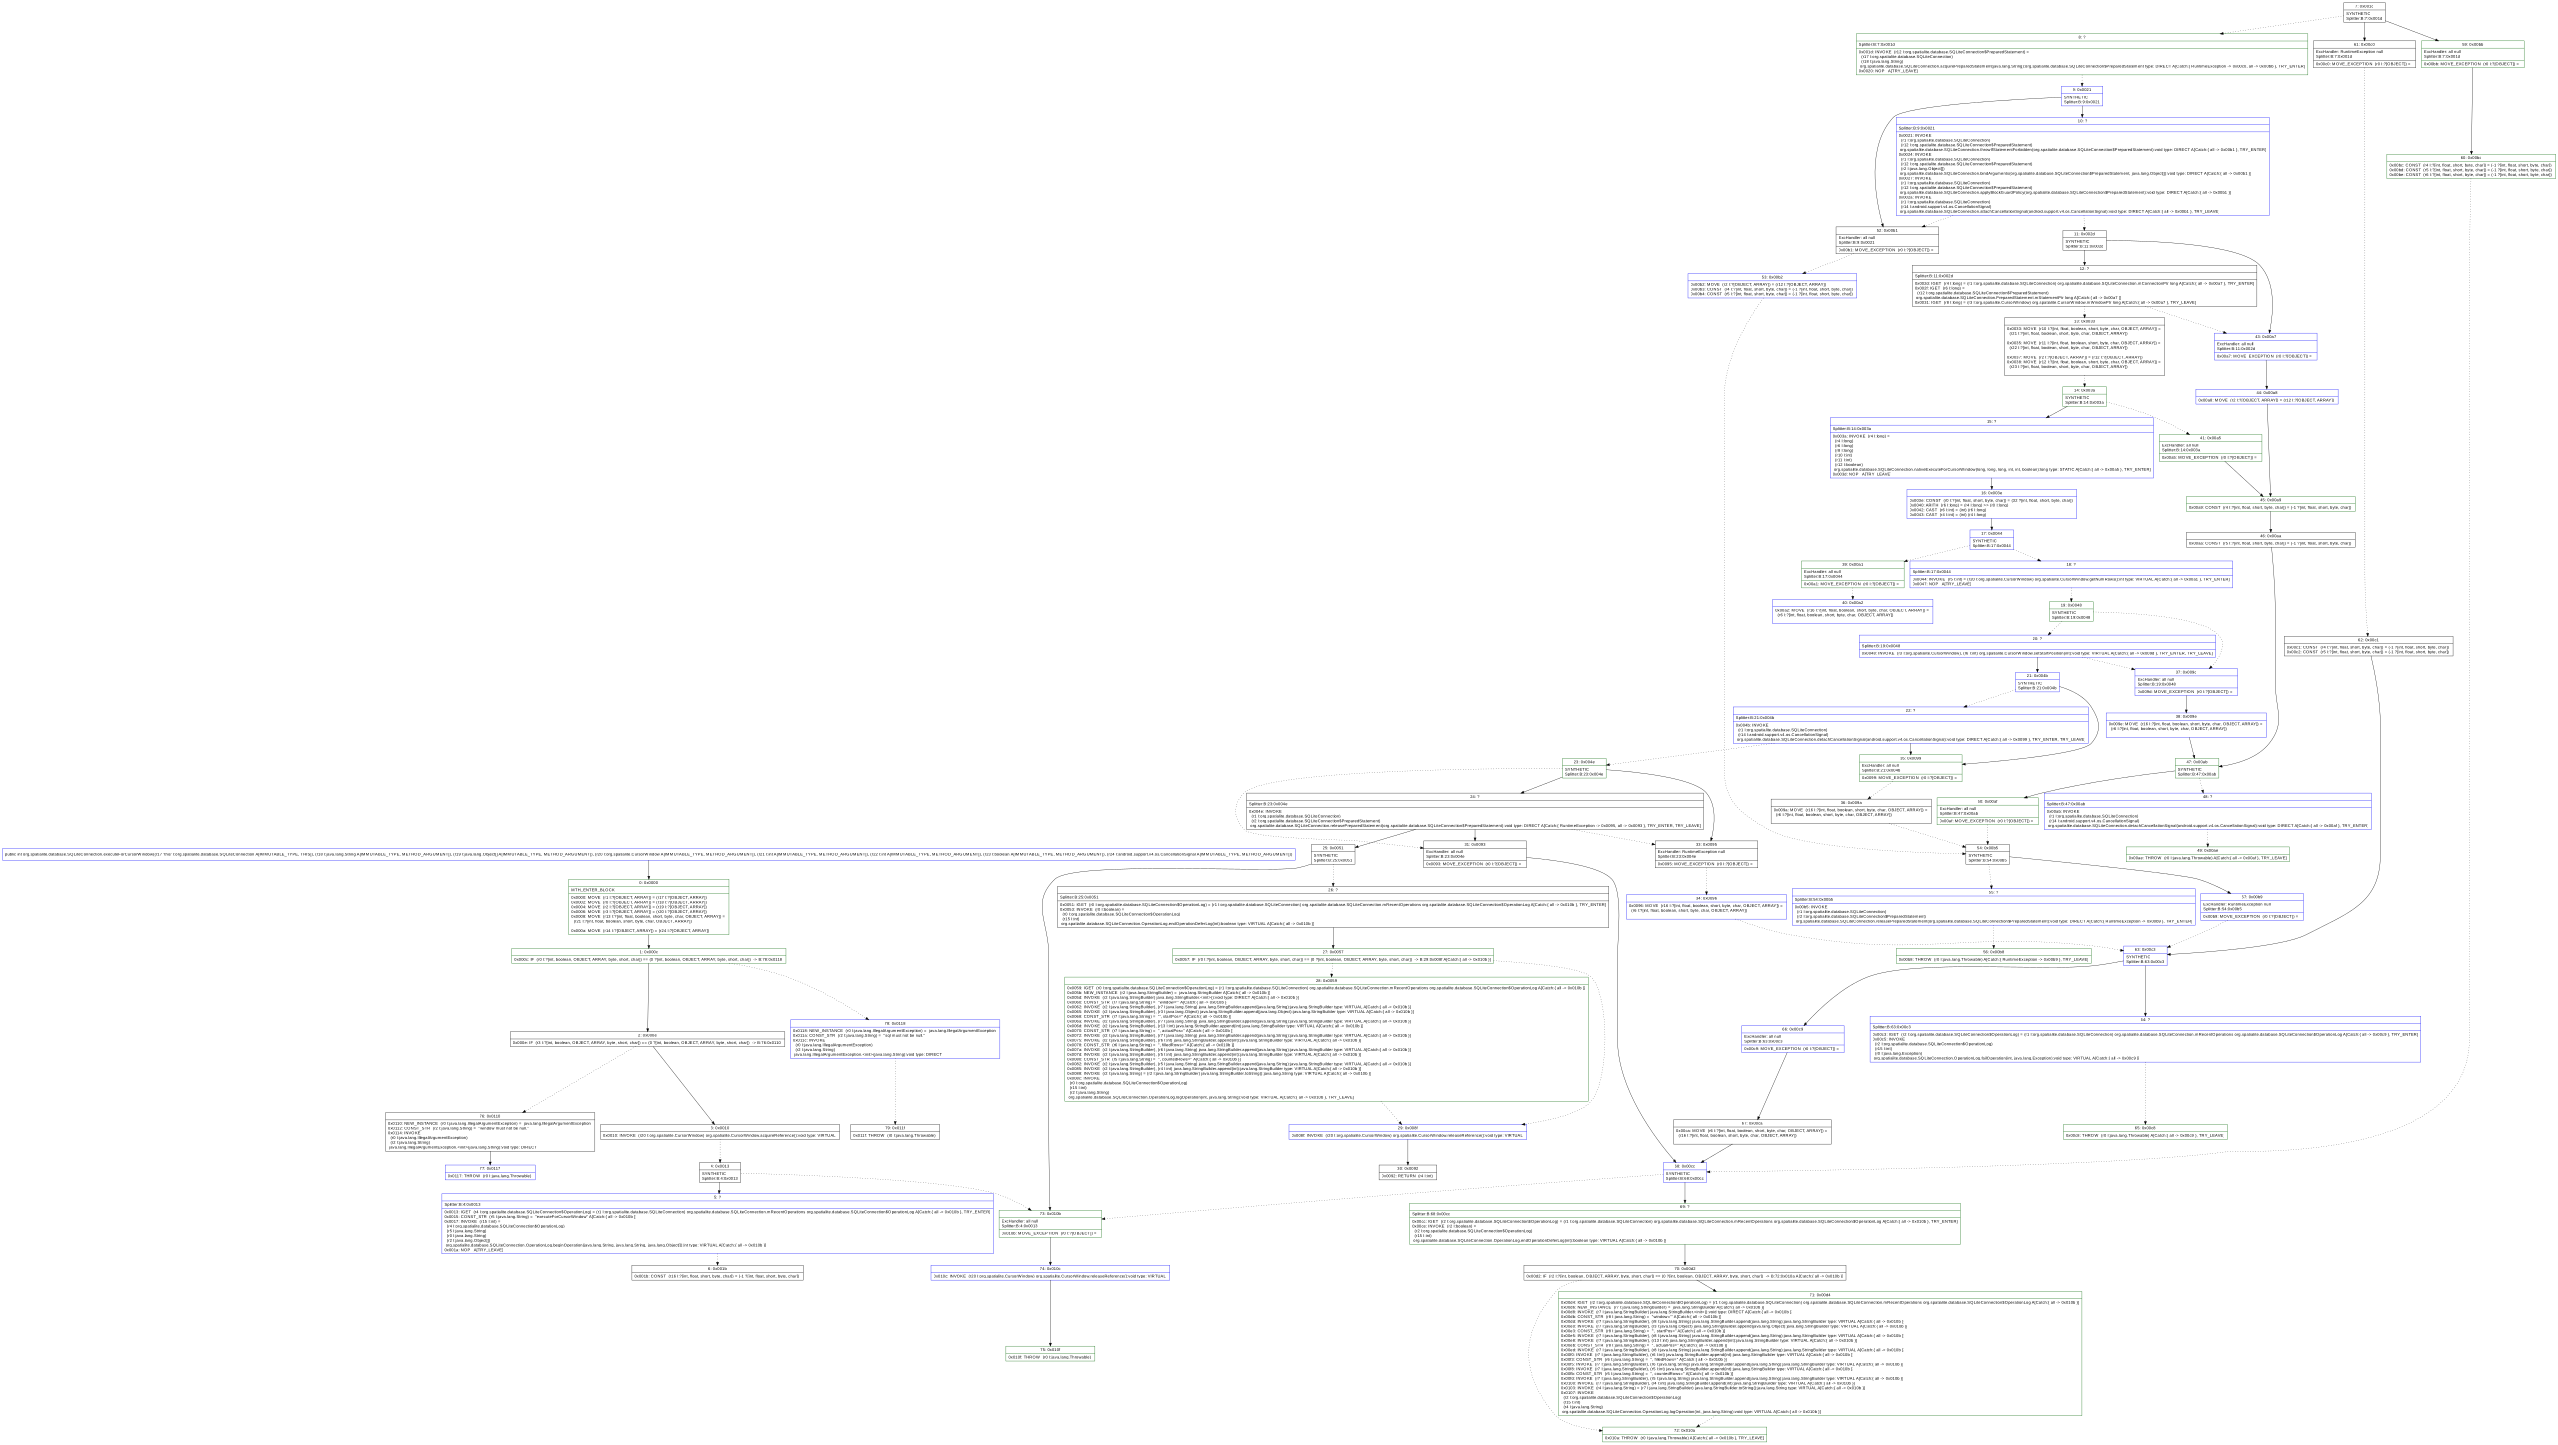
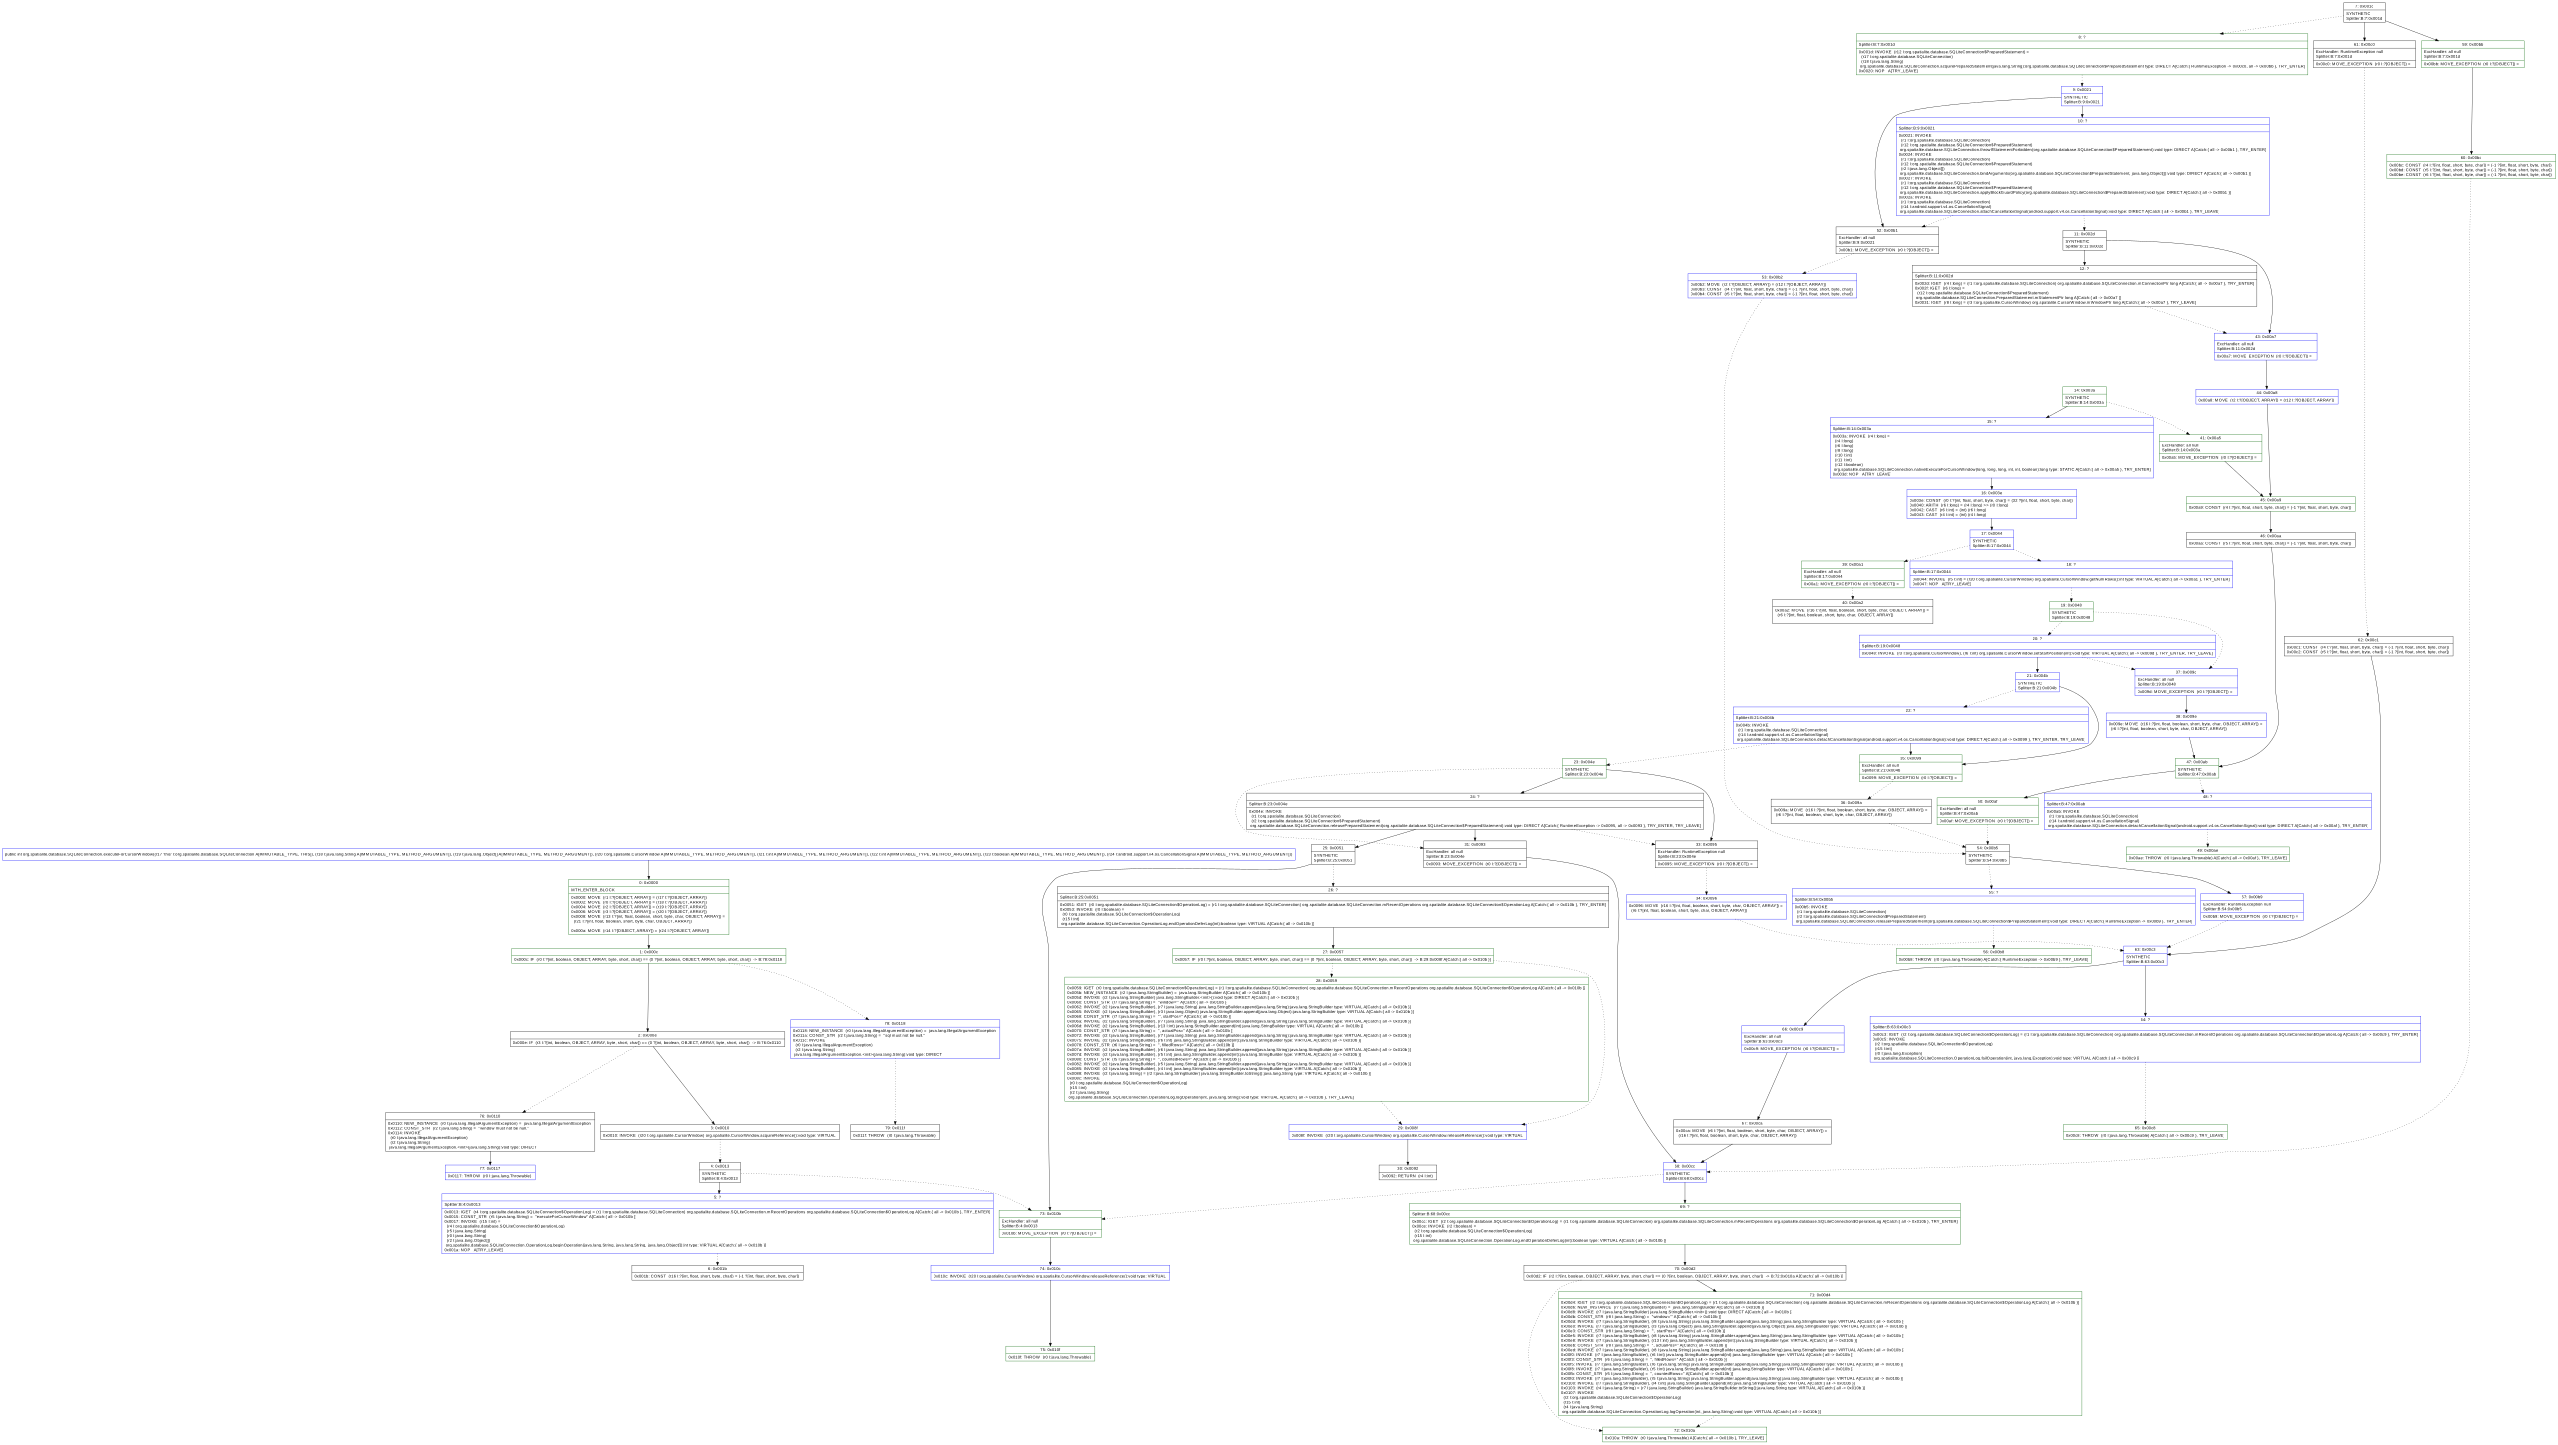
(2085, 347) -> none
(1853, 611) -> (1853, 611)
